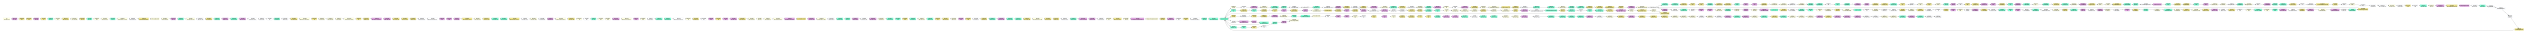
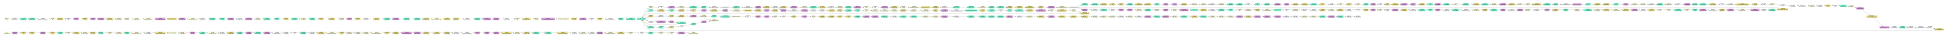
(636, 19) -> none
